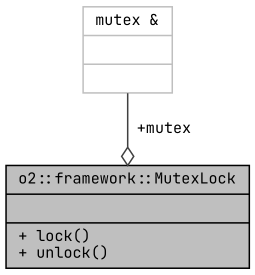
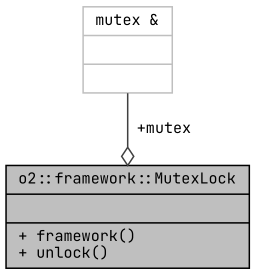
(55, 236) -> (78, 236)
